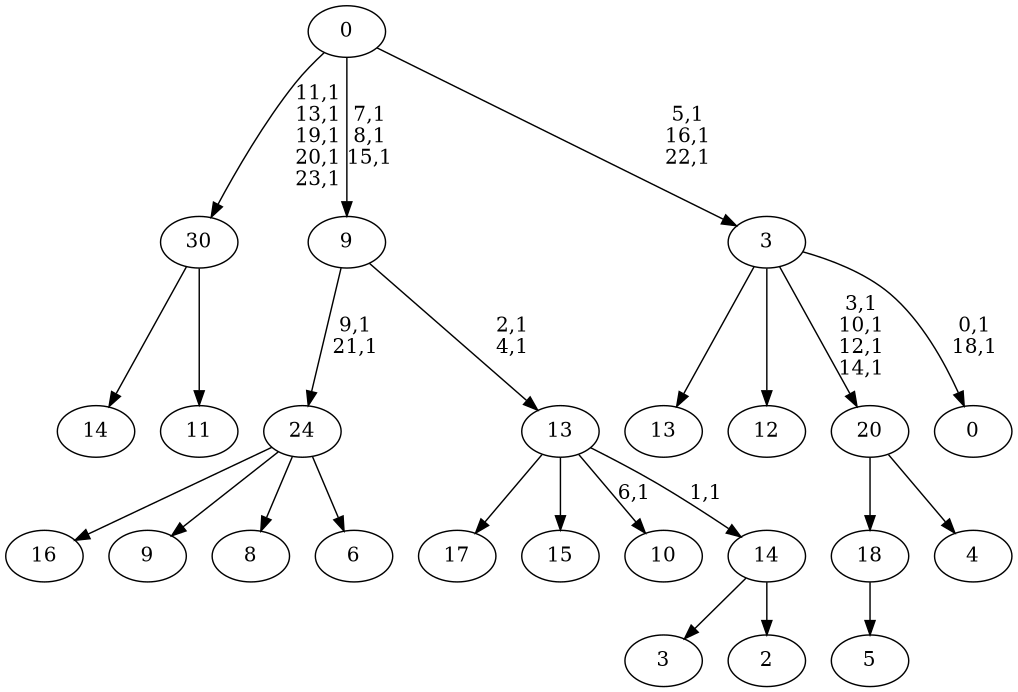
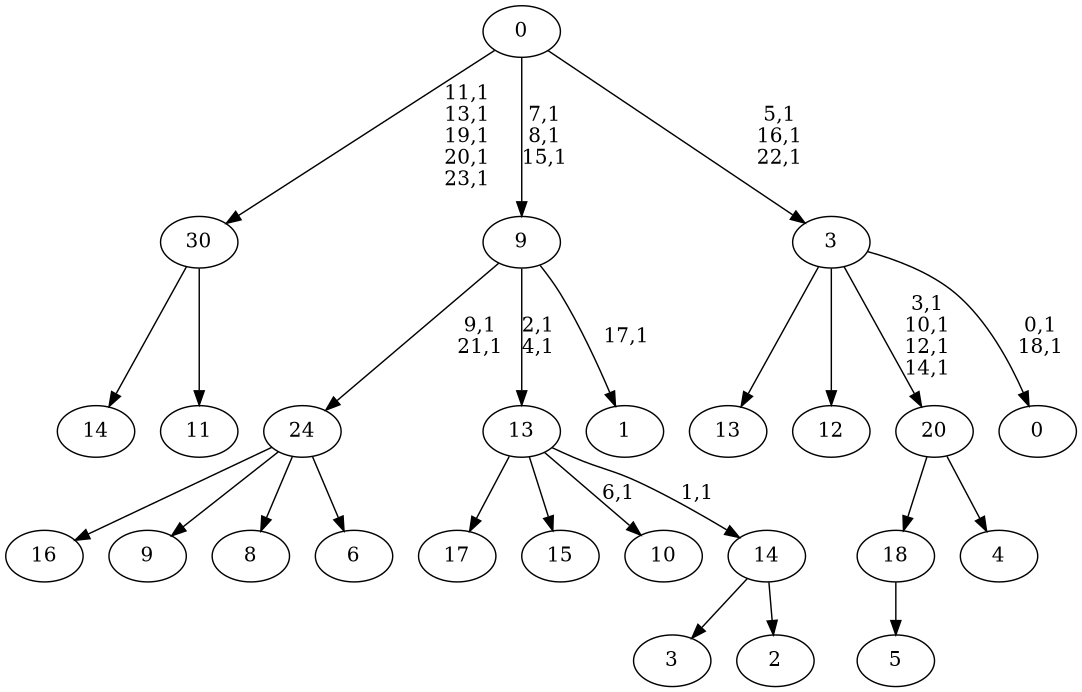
none -> (625, 431)
